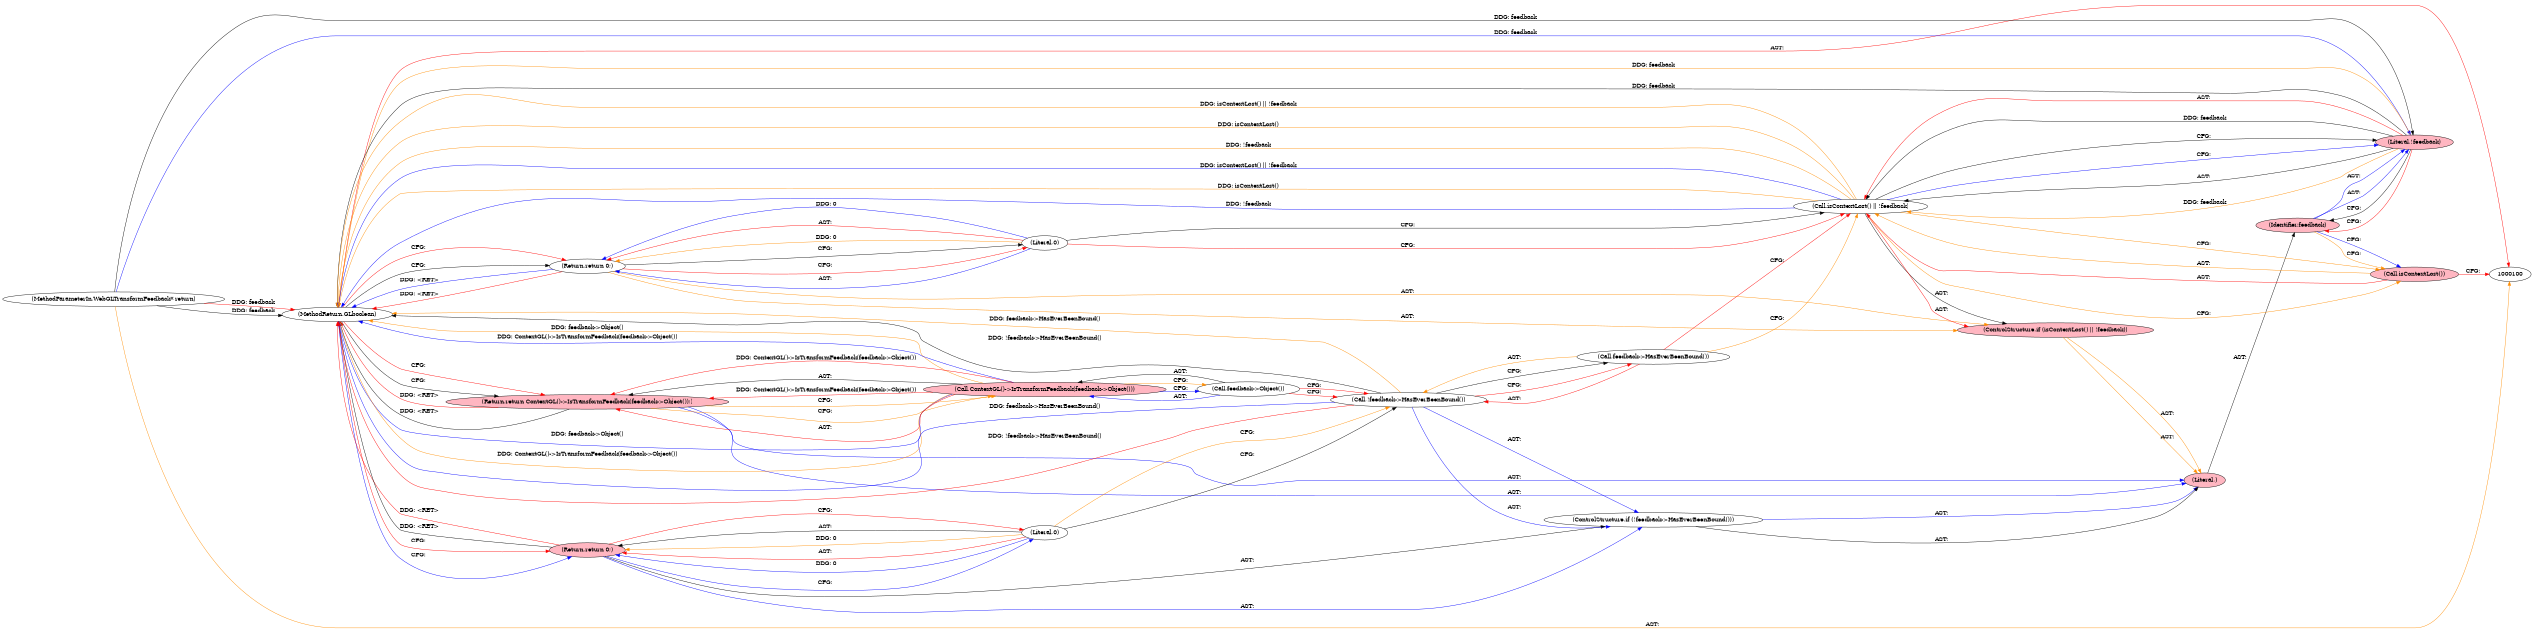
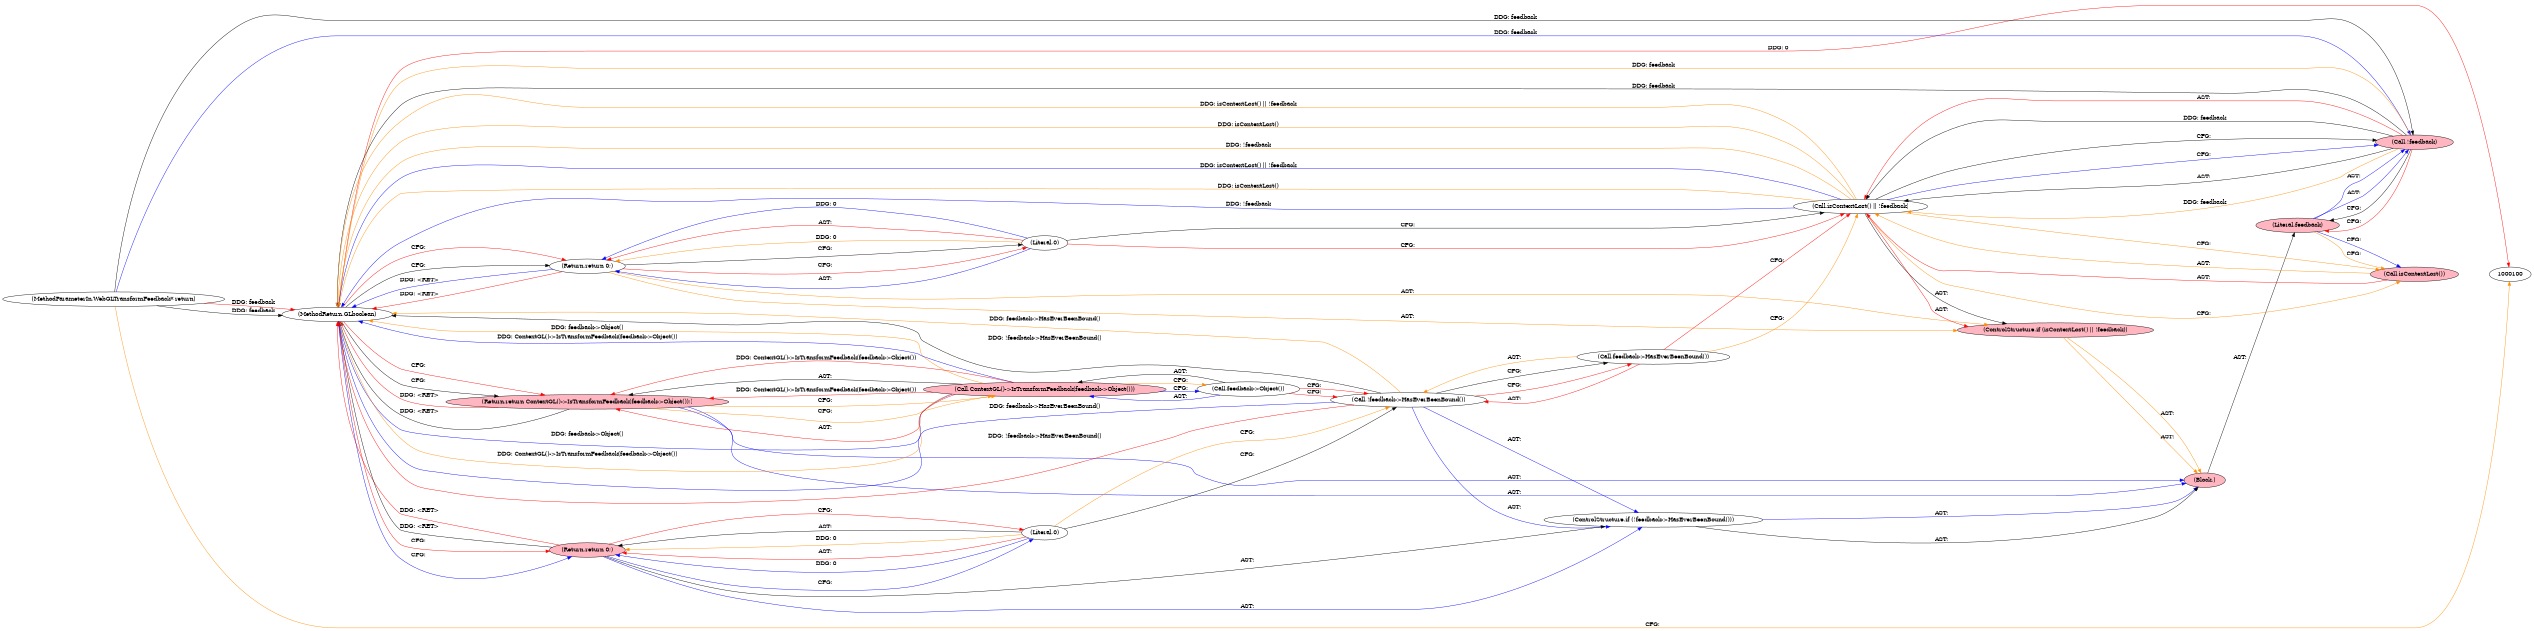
(1778, 48) -> (1778, 48)
(2414, 142) -> (2414, 142)
(2298, 225) -> (2298, 225)
(2472, 274) -> none
(2205, 480) -> (2205, 480)
(1653, 625) -> (1653, 625)
